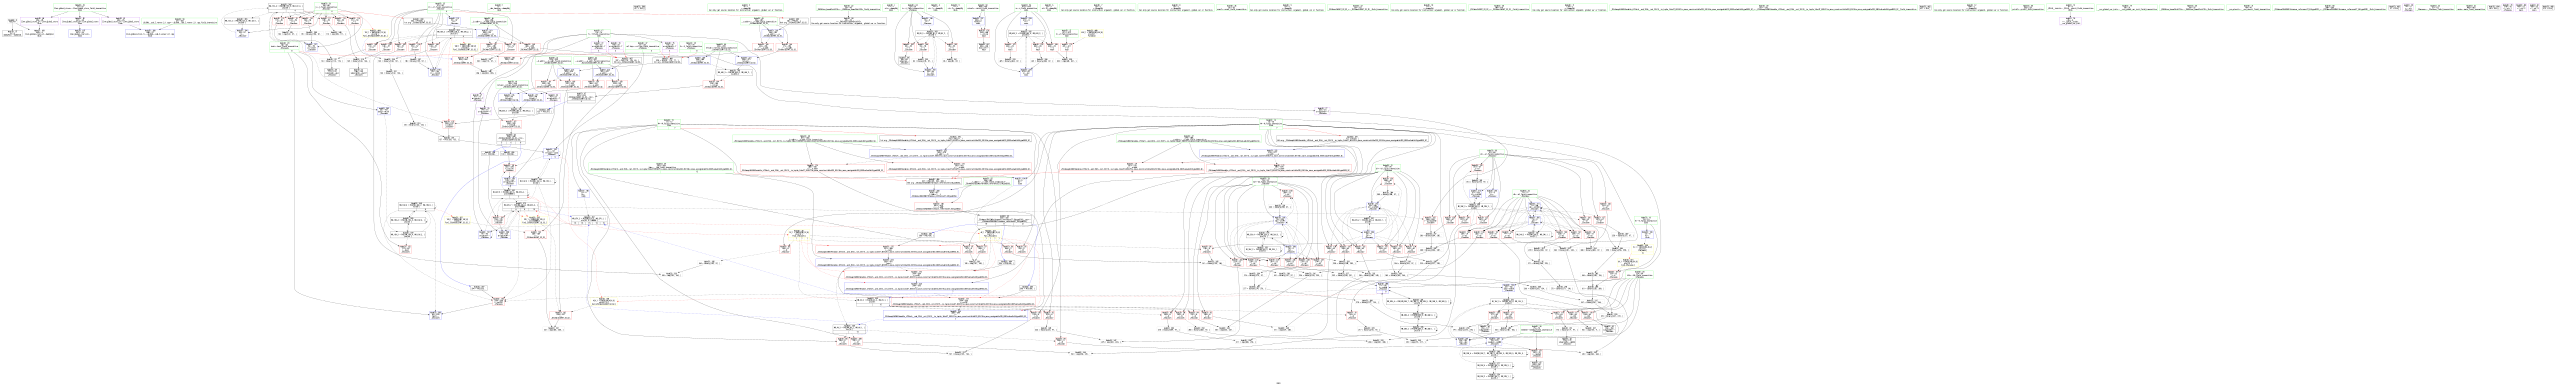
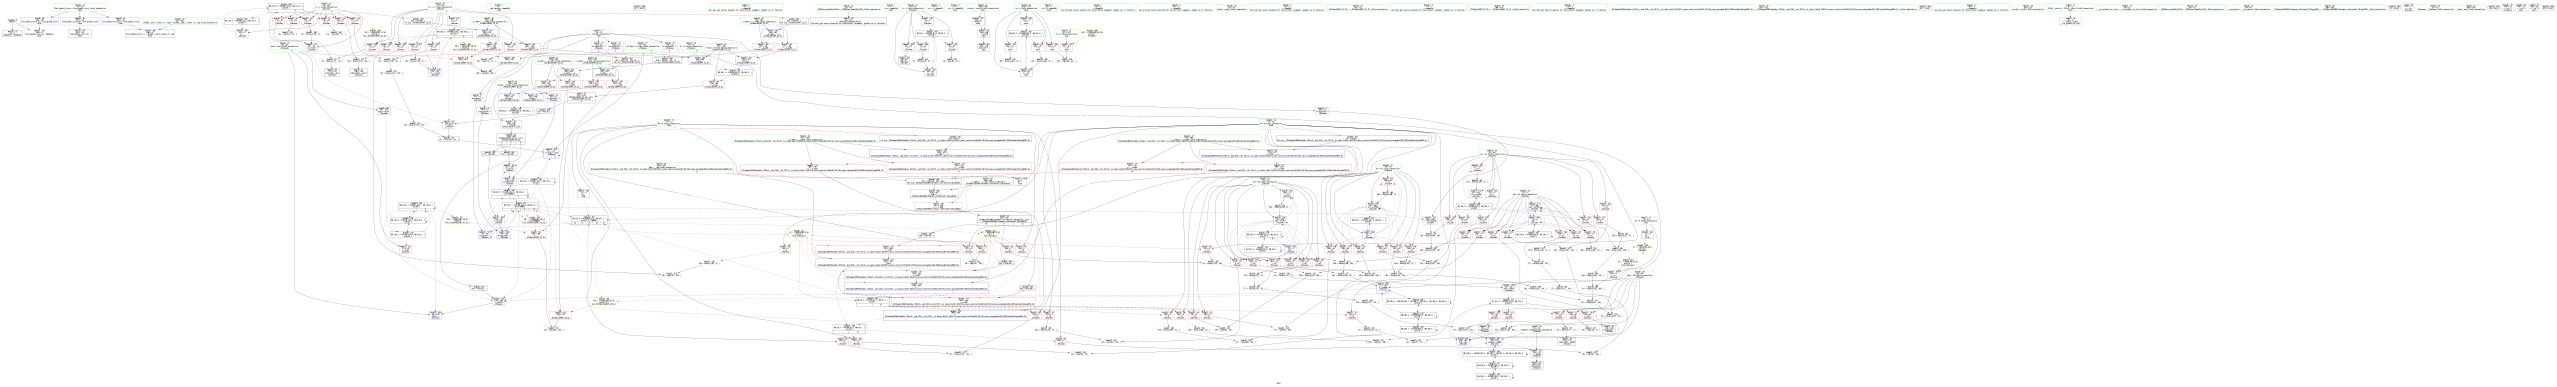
(592, 63) -> (592, 63)
(987, 203) -> (810, 216)
